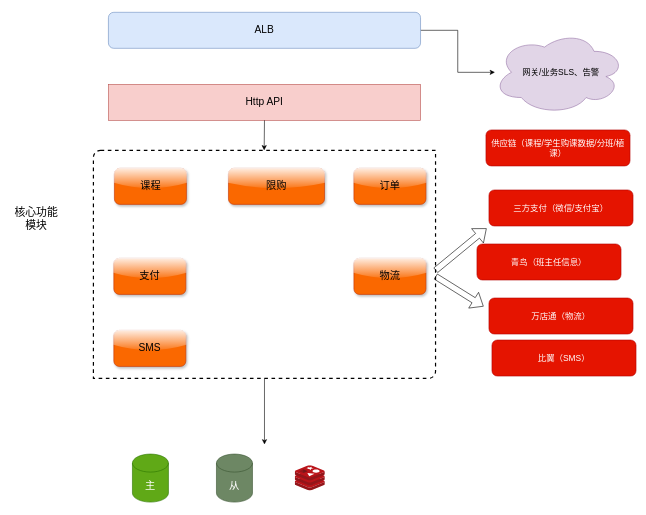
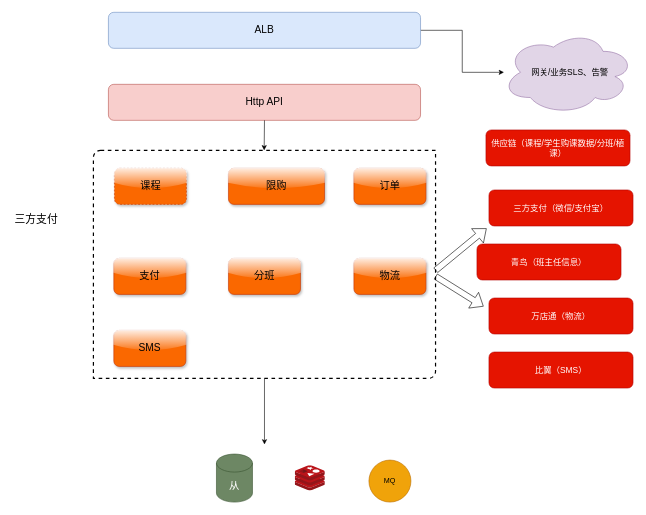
(561, 72) -> (570, 72)
(264, 102) -> (264, 102)
(150, 186) -> (150, 186)
(36, 219) -> (36, 219)
none -> (264, 276)
(564, 358) -> (561, 370)
(150, 478) -> none
none -> (390, 481)
